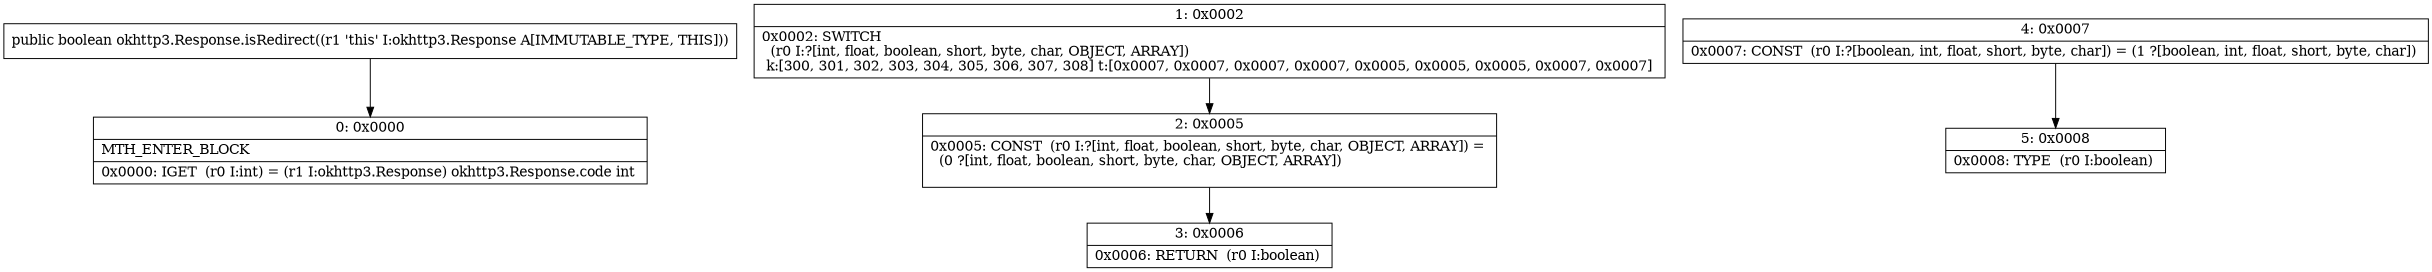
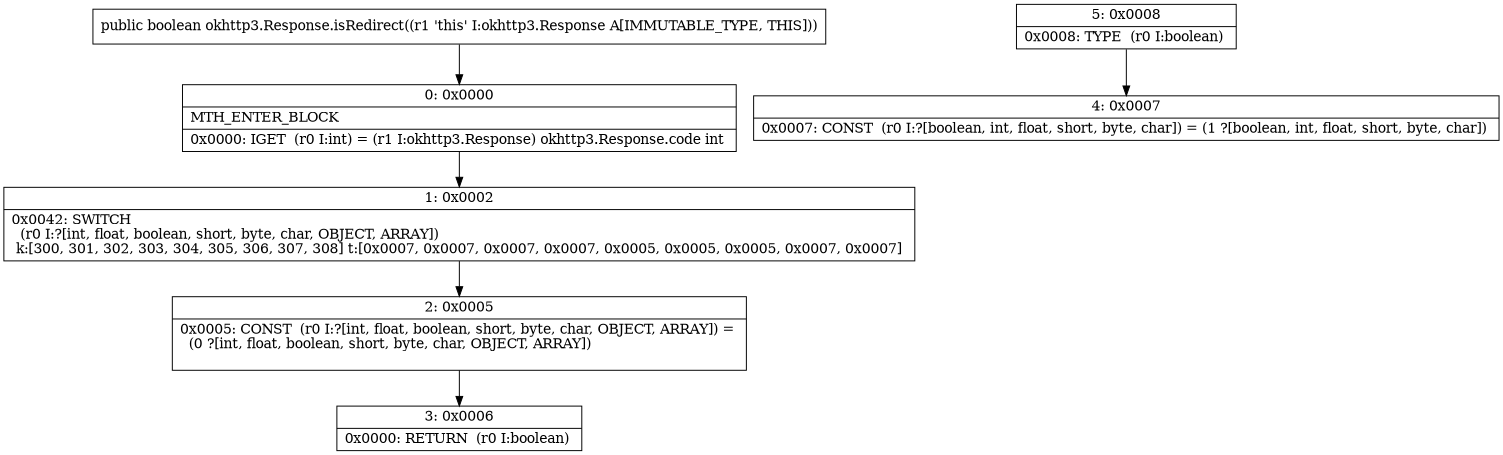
(826, 37) -> (76, 220)
(2056, 91) -> (1126, 68)
none -> (459, 164)
(1210, 256) -> (459, 439)
